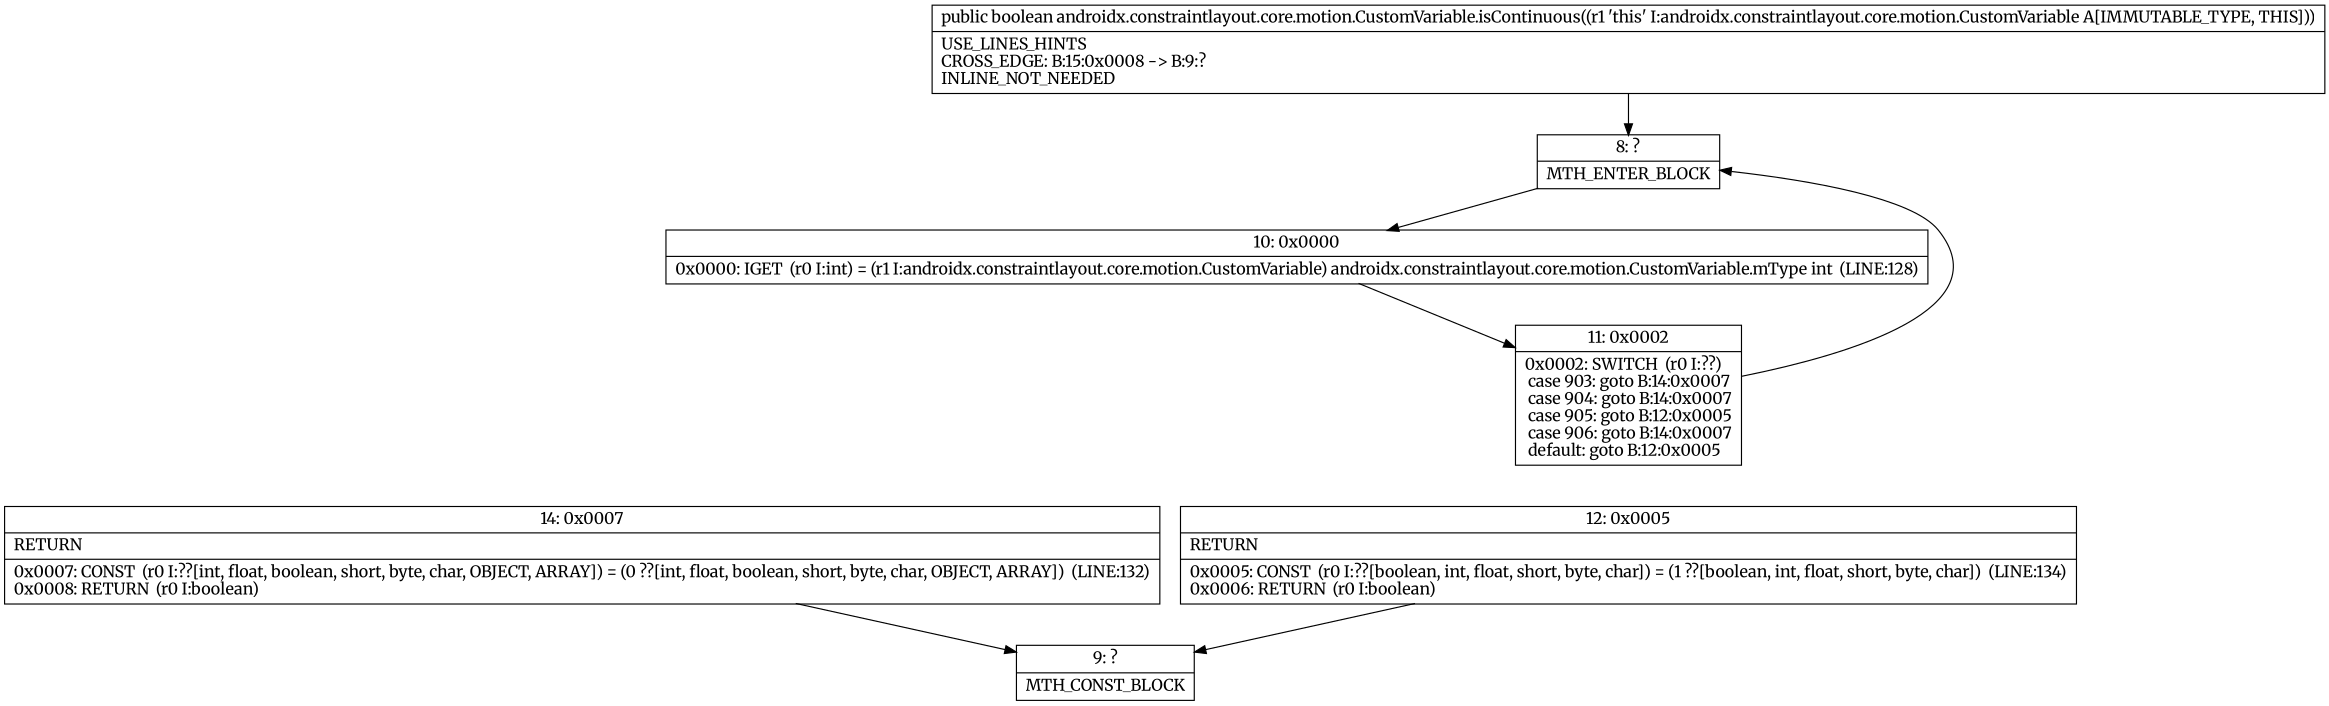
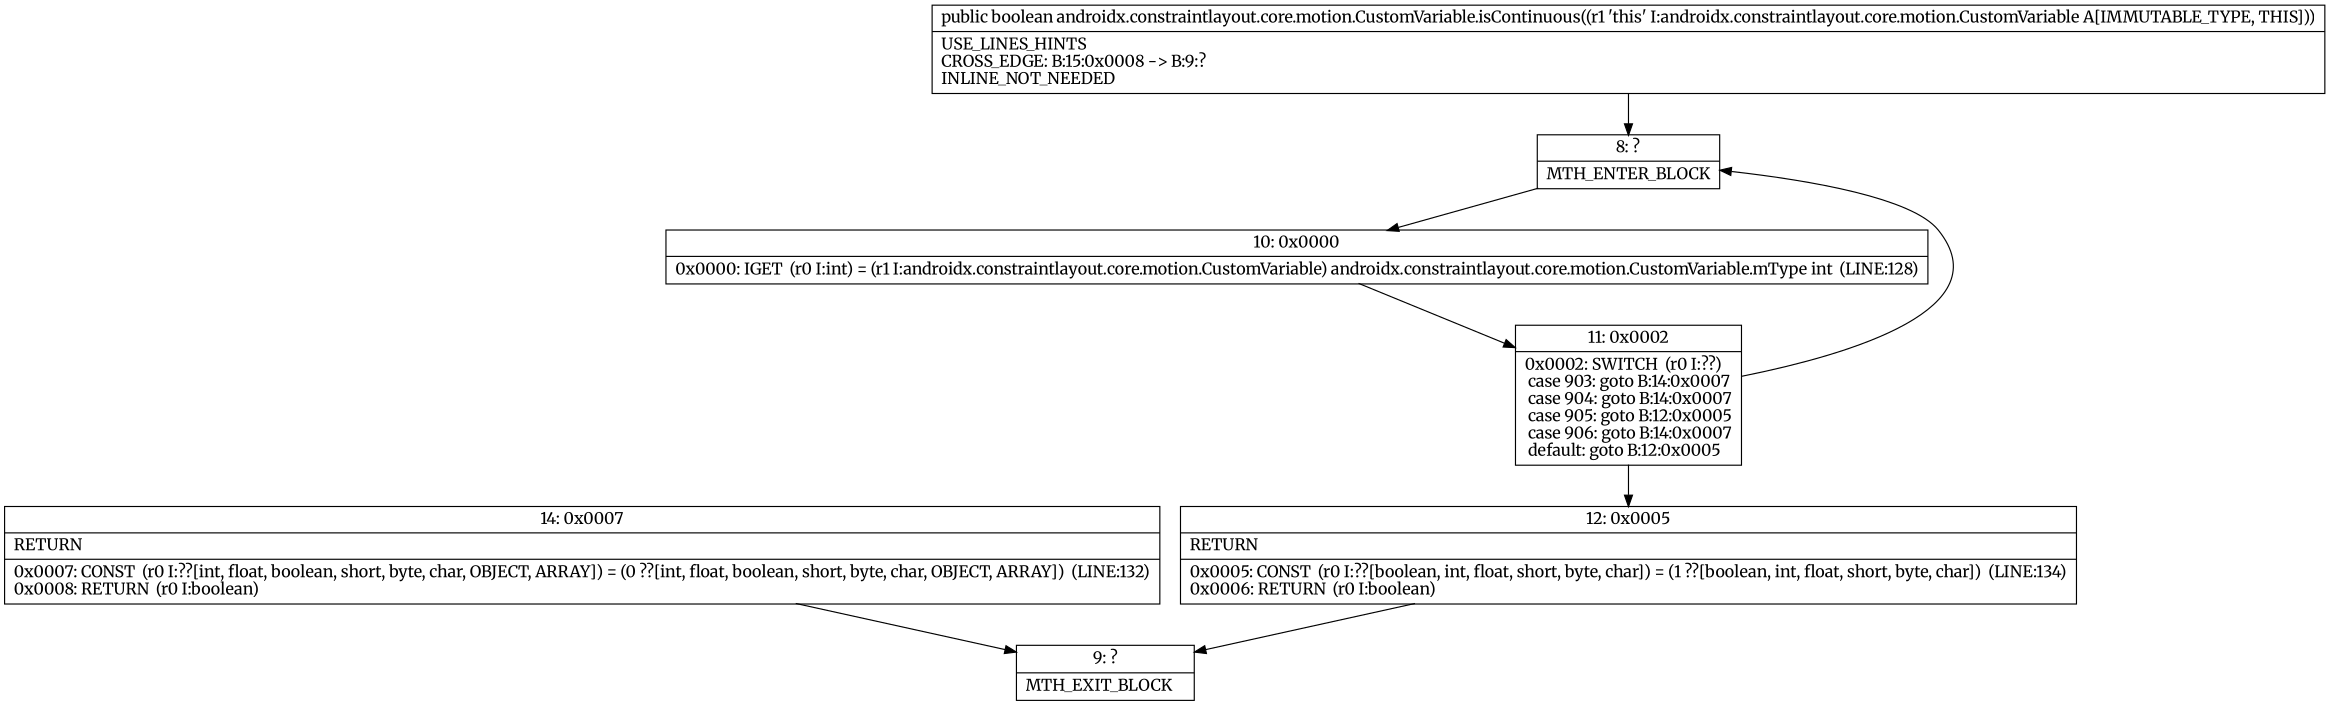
none -> (1628, 480)
(1105, 686) -> (1099, 686)
